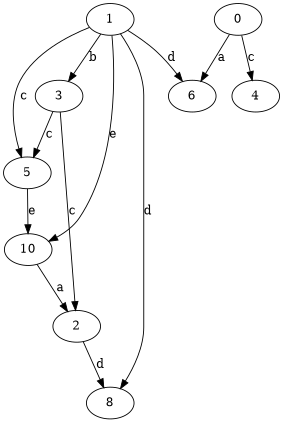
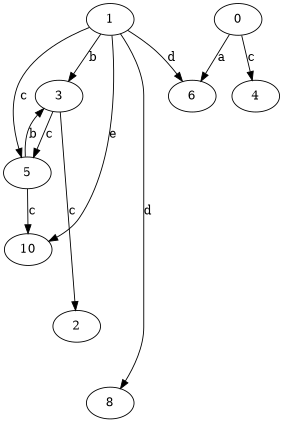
none -> (27, 134)
(32, 211) -> (32, 211)
(50, 284) -> none
(92, 361) -> none
